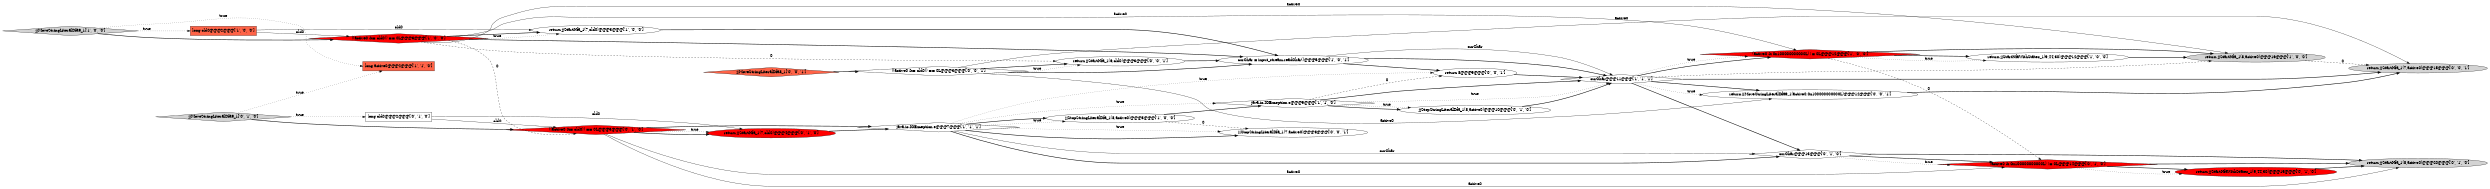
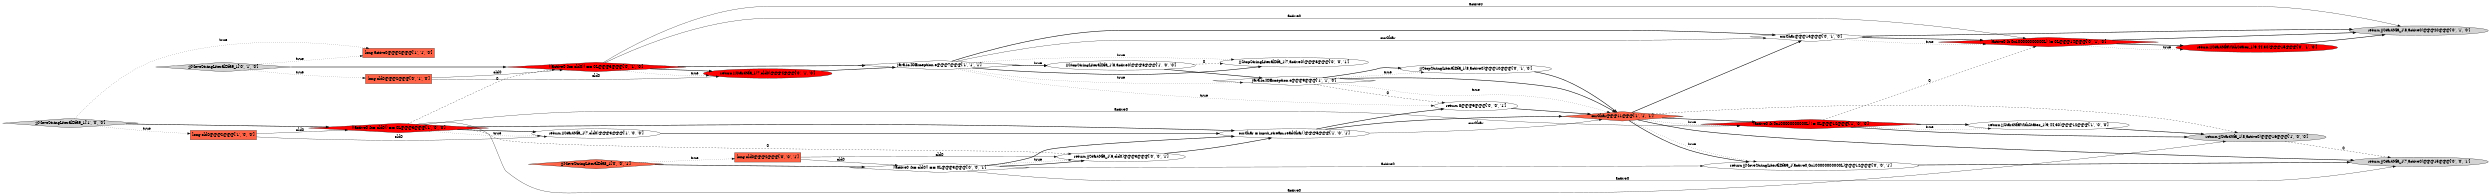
(1621, 79) -> (1622, 116)
(399, 117) -> (399, 79)
none -> (768, 157)
